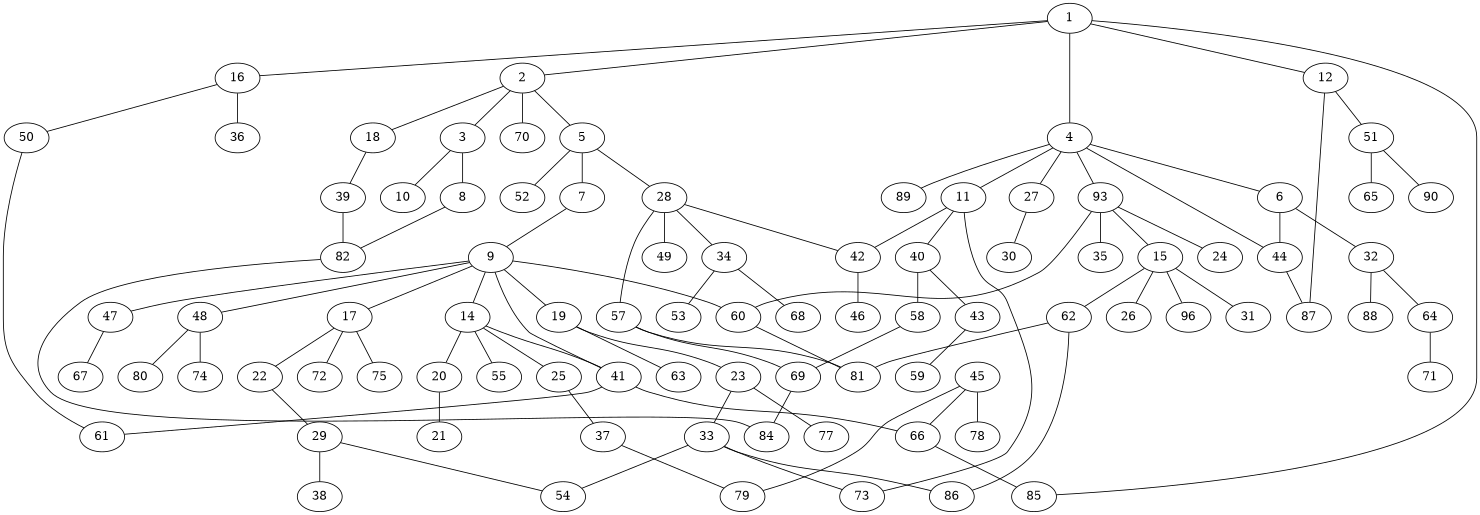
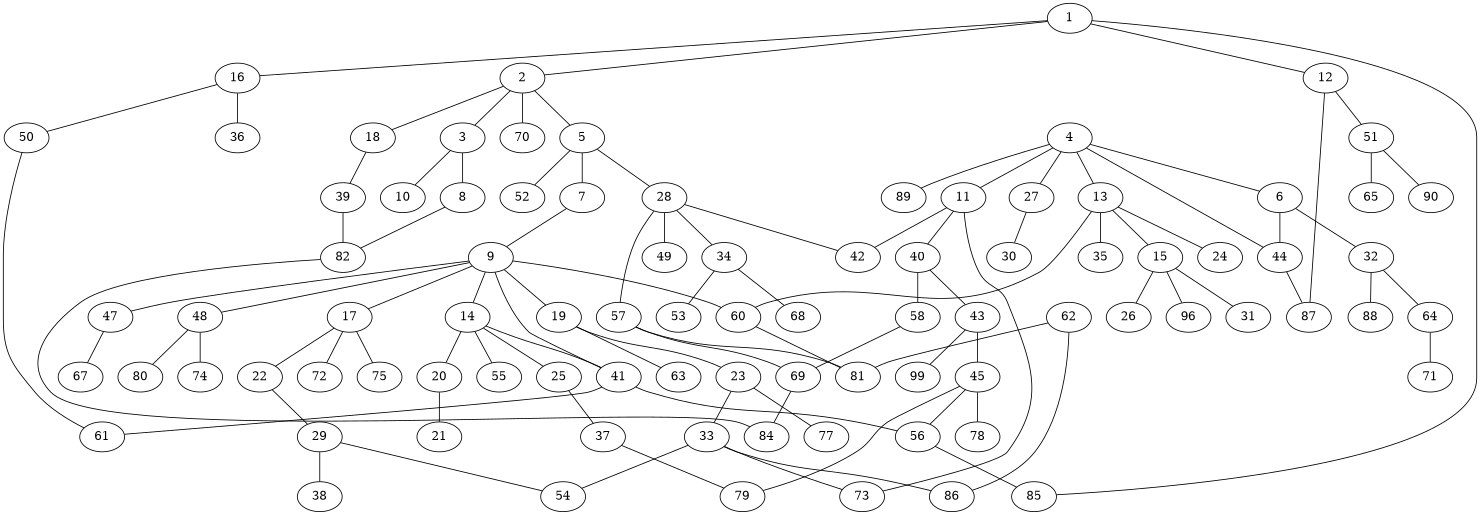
(1070, 78) -> none
(1100, 198) -> (1100, 198)
(1114, 287) -> none
(858, 317) -> none
none -> (978, 347)
(918, 377) -> (918, 377)
(918, 437) -> (918, 437)
